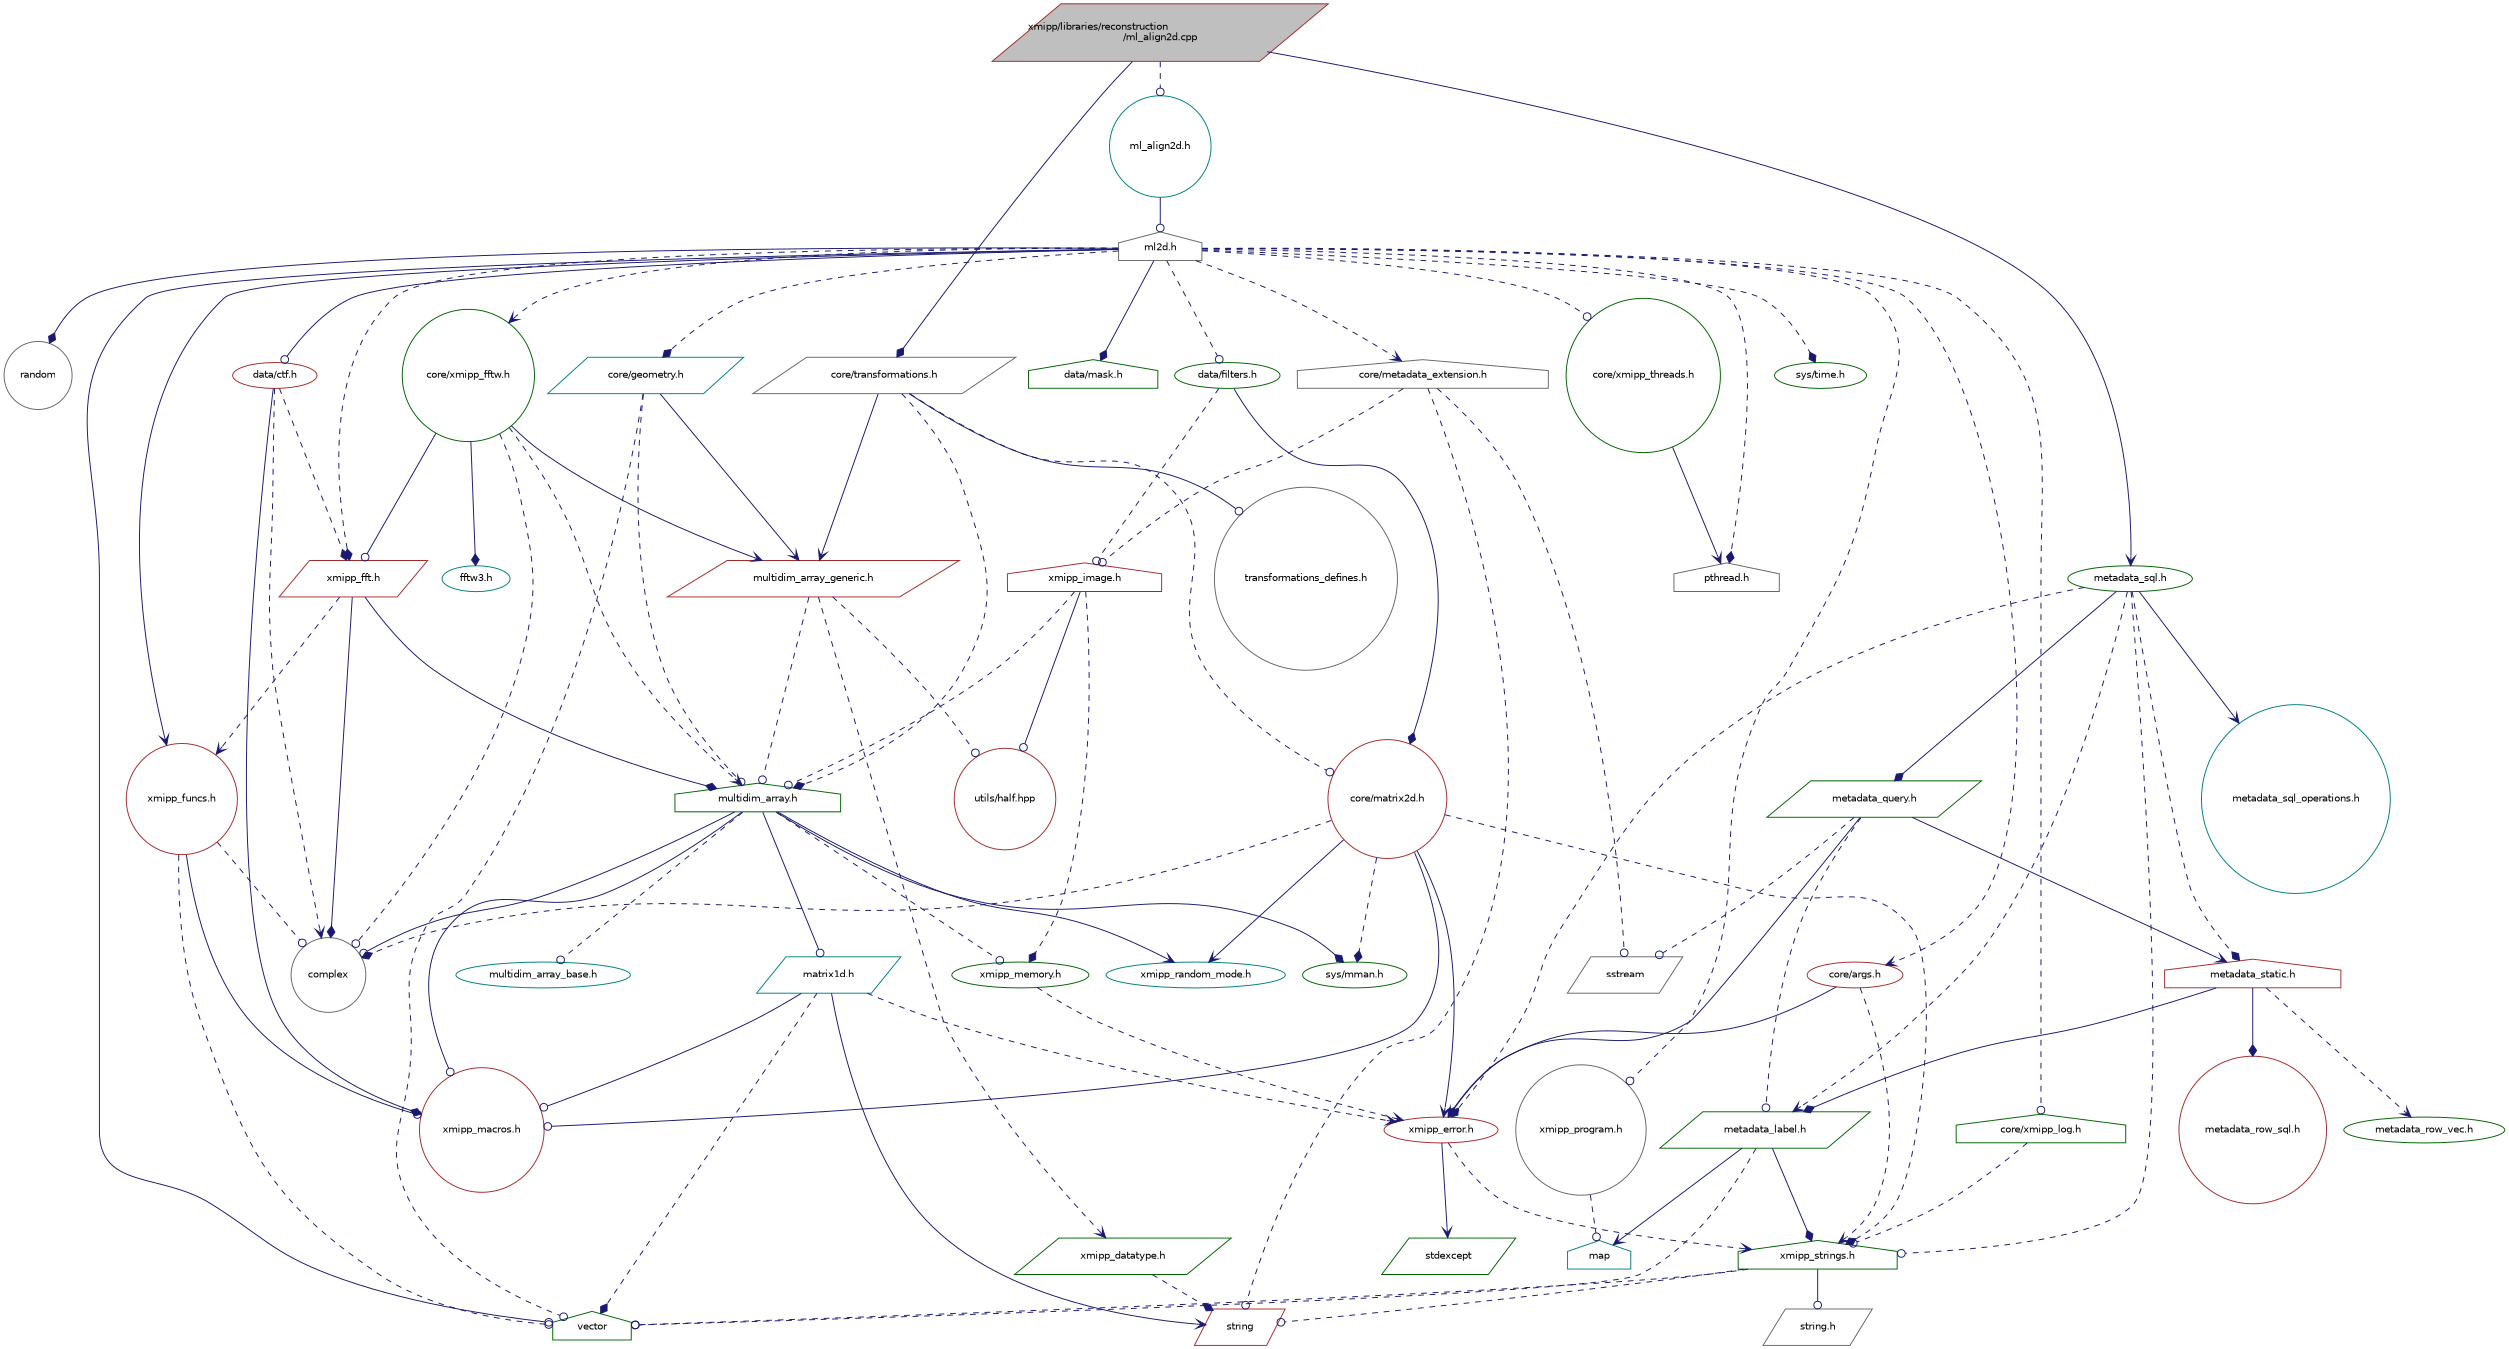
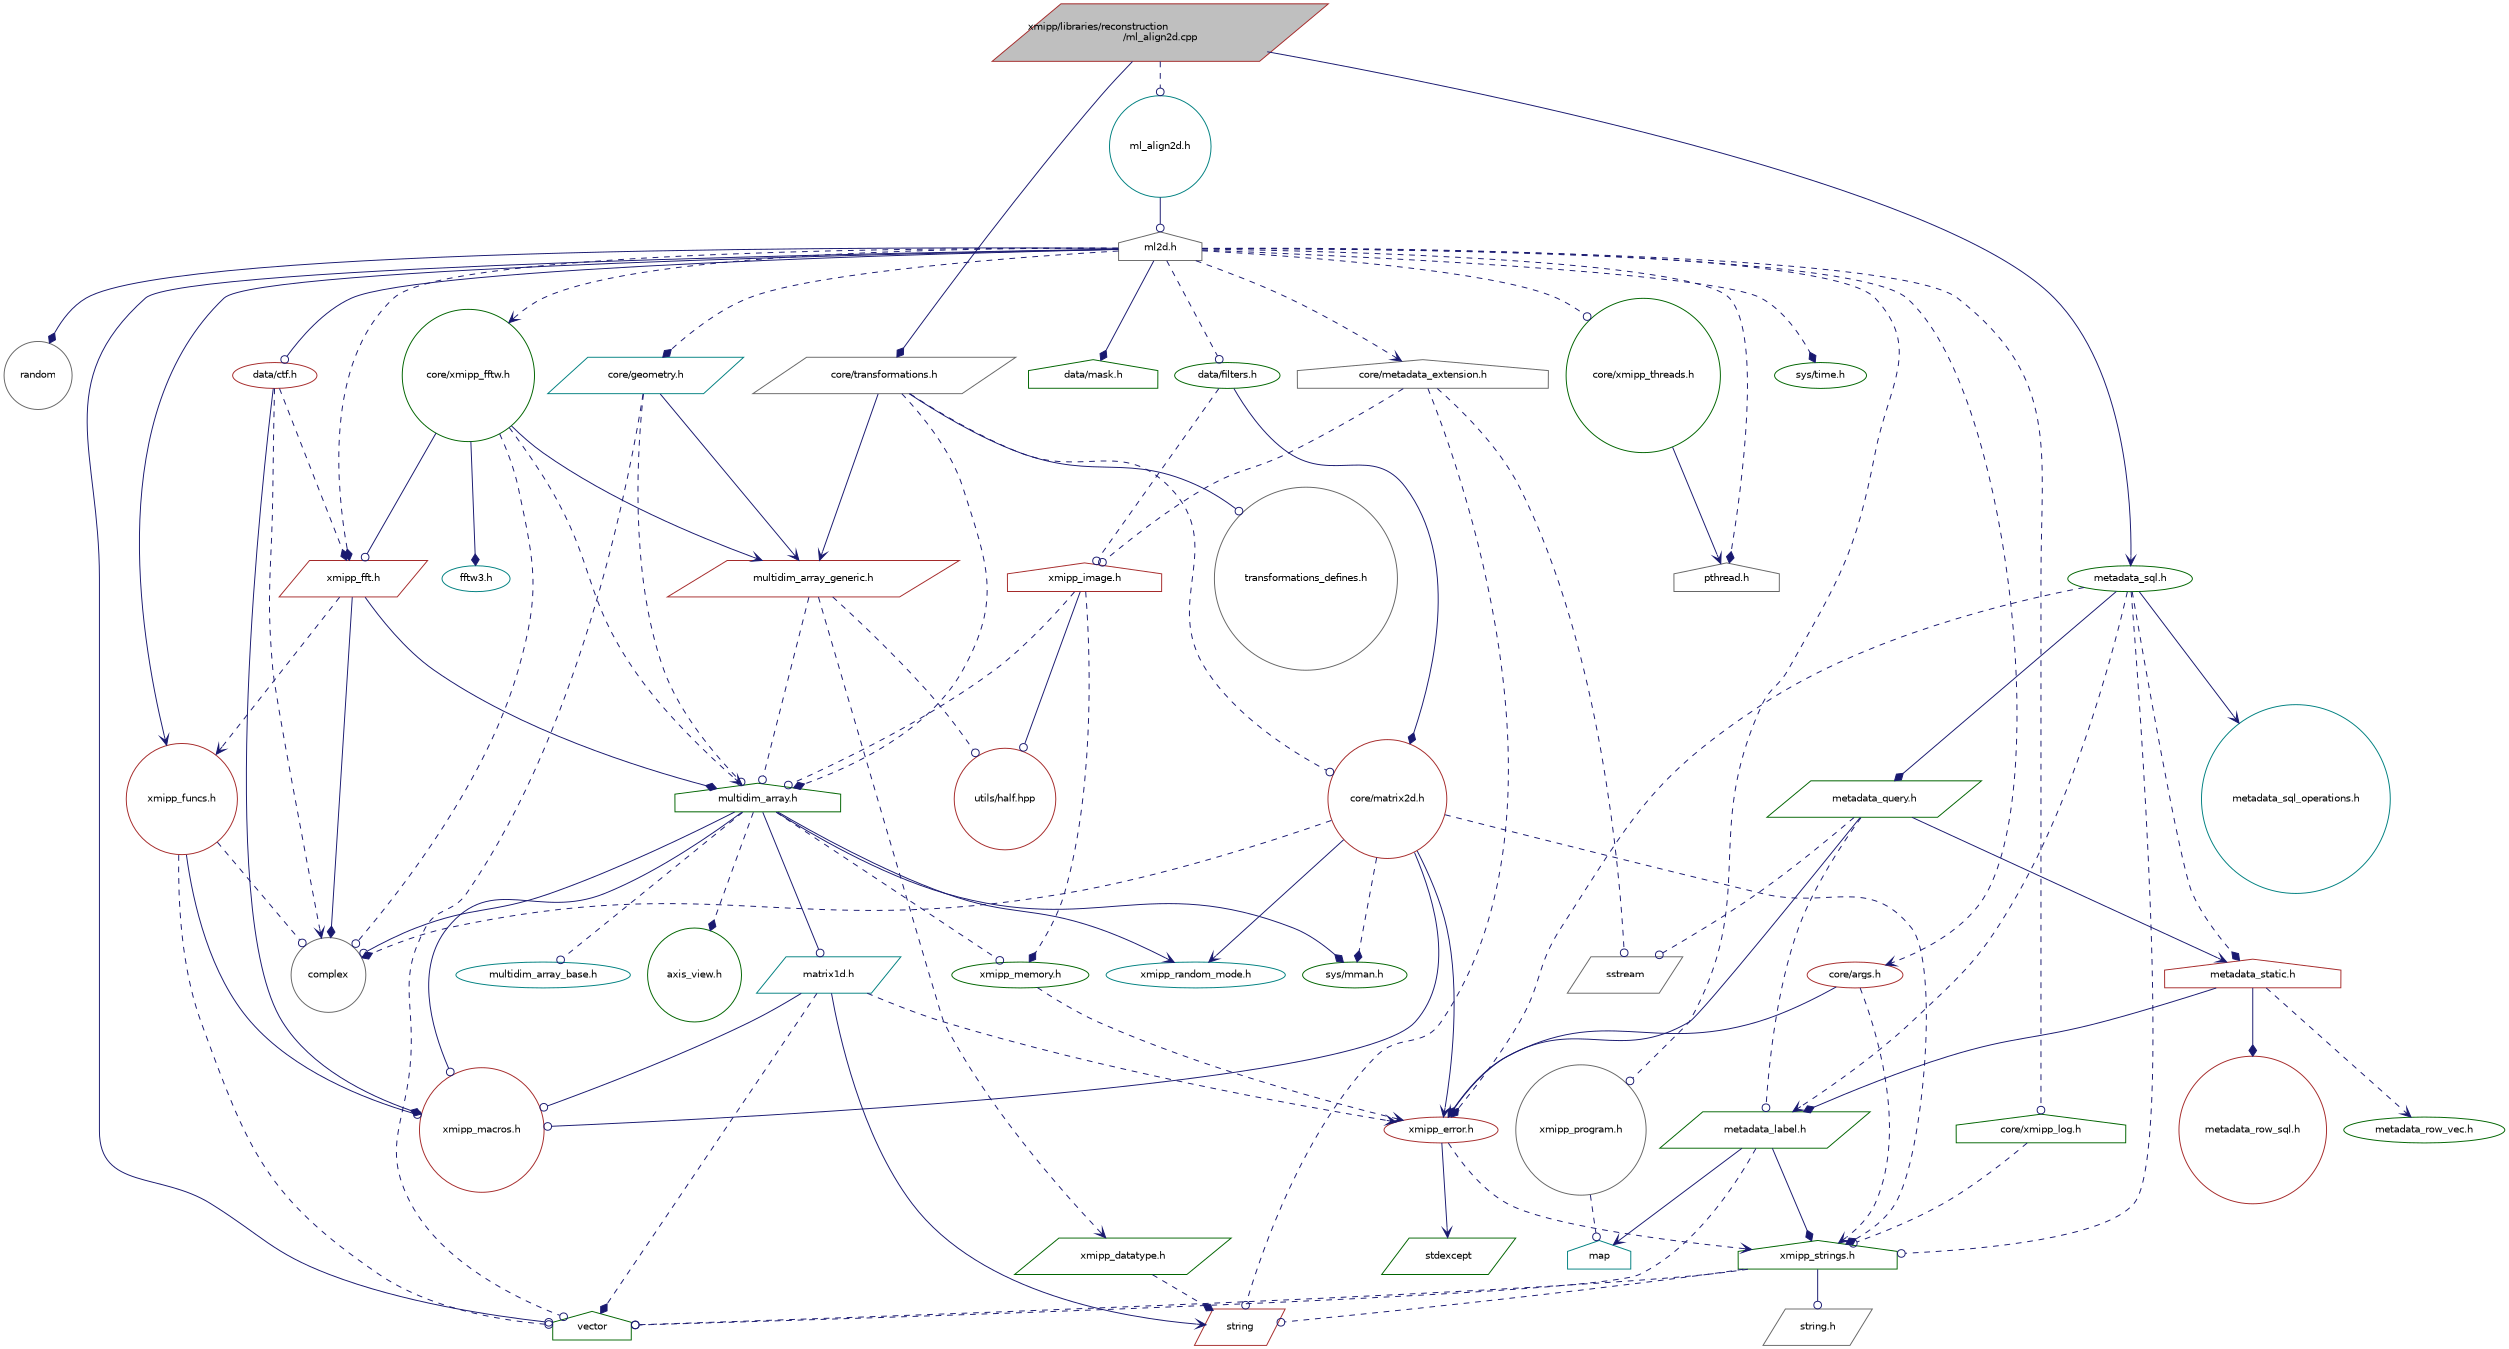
none -> (695, 975)
